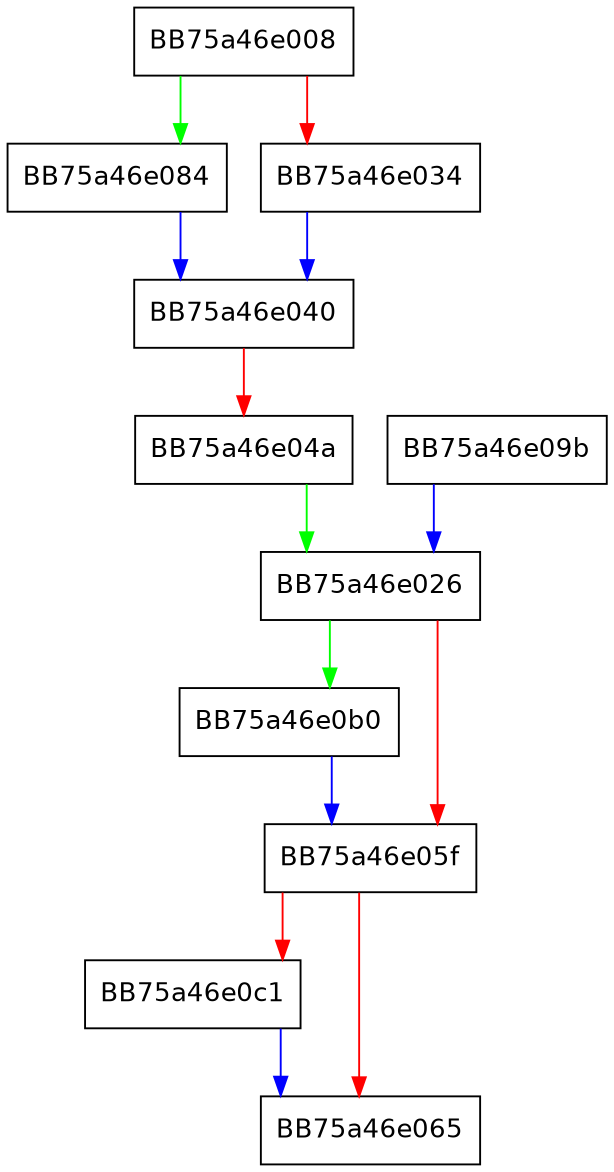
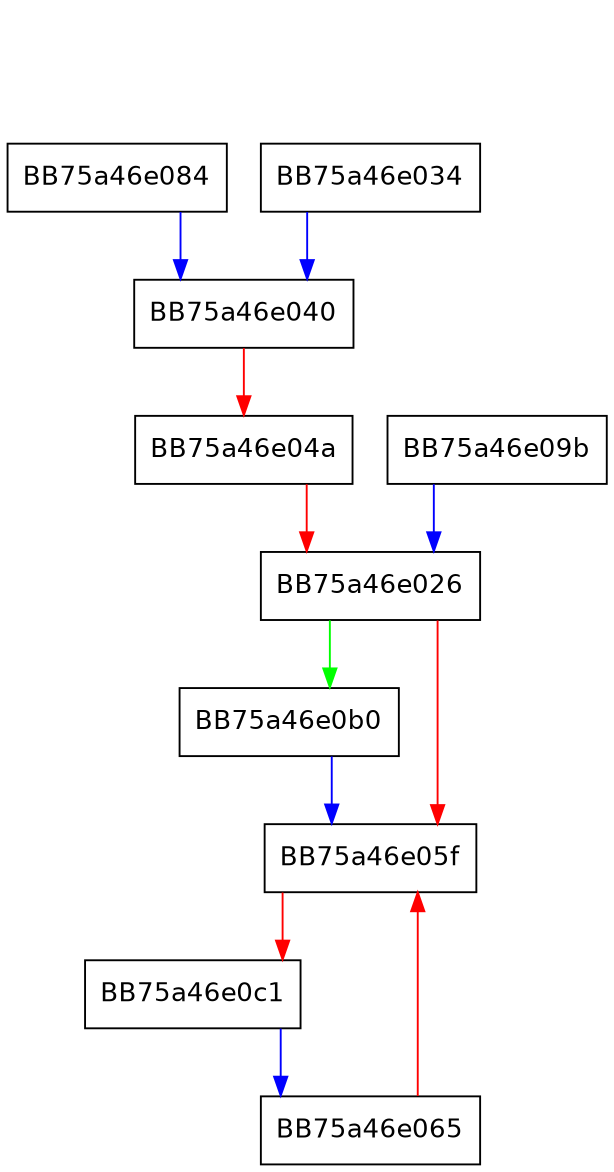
(244, 42) -> none
(307, 508) -> (307, 508)
(359, 985) -> (418, 1004)
